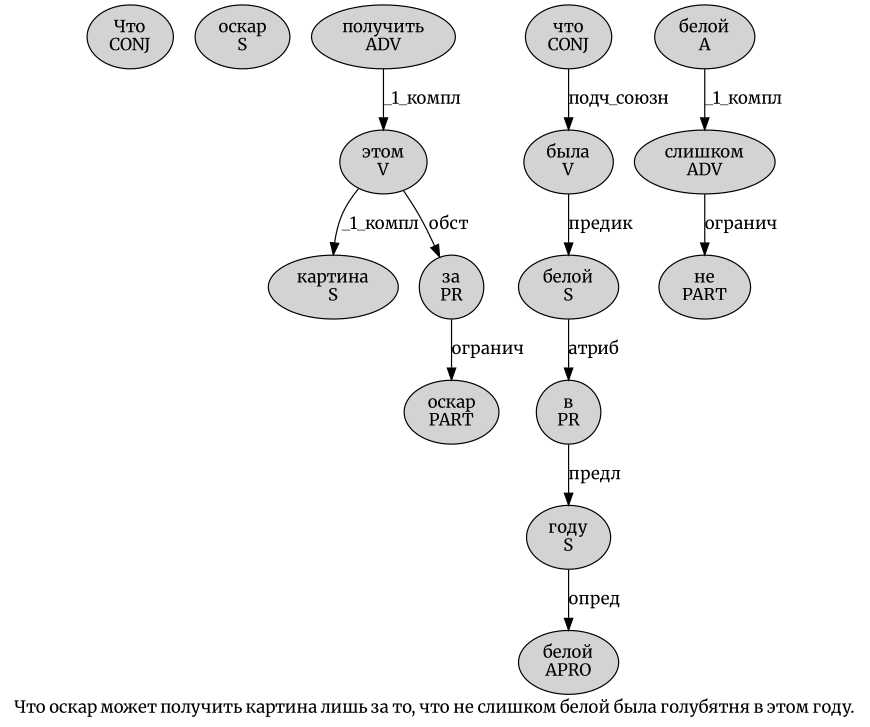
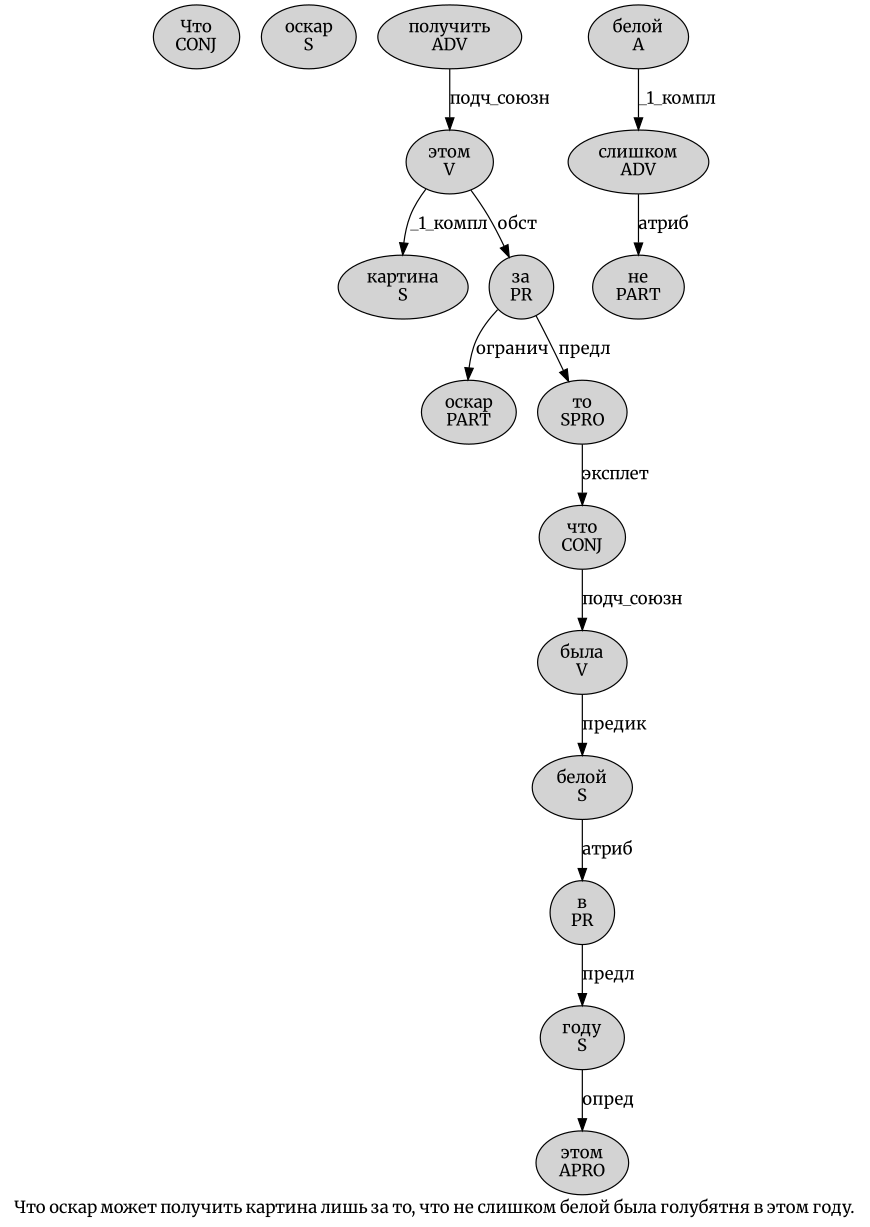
(422, 99) -> (501, 99)
(741, 225) -> (664, 225)
none -> (582, 412)
(569, 662) -> (582, 1163)
